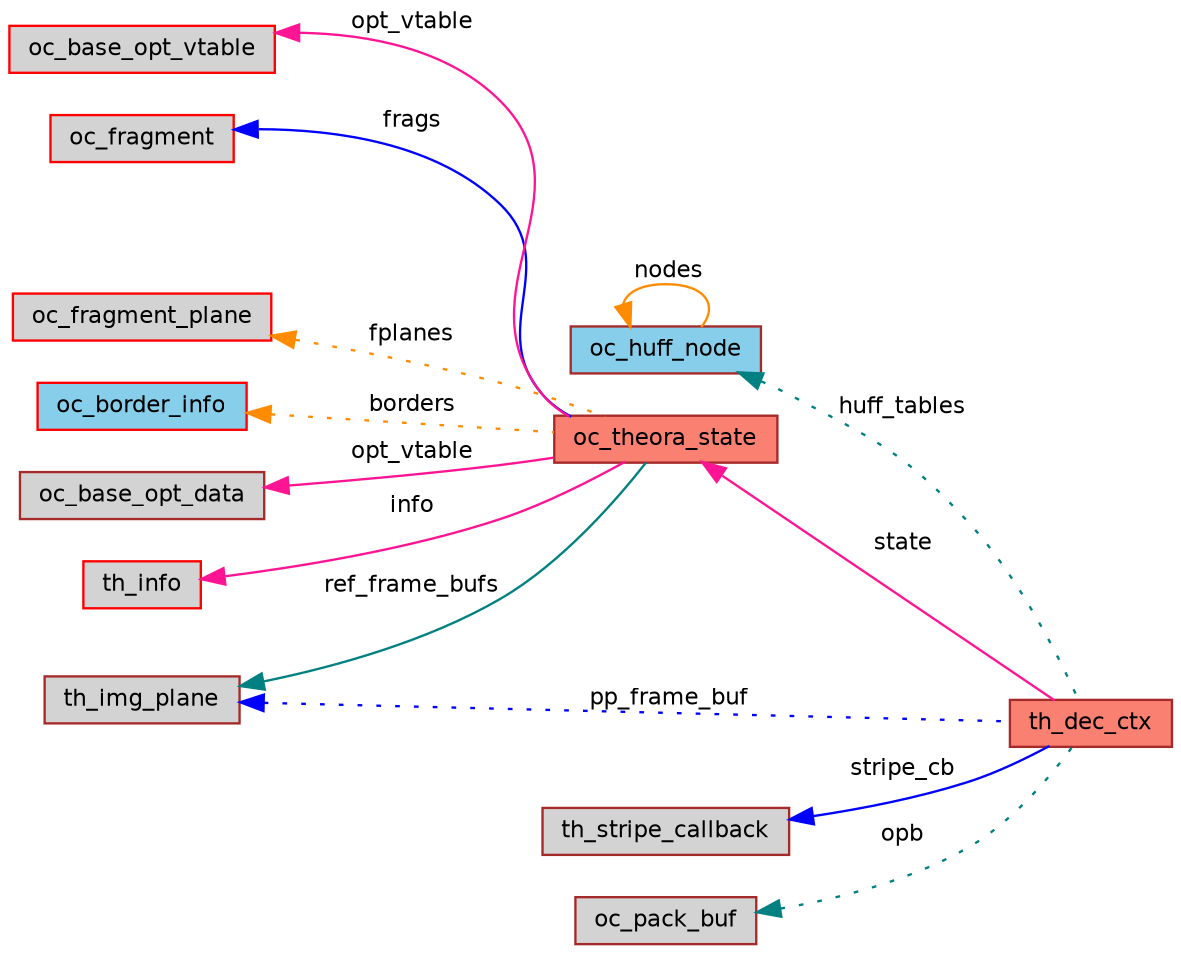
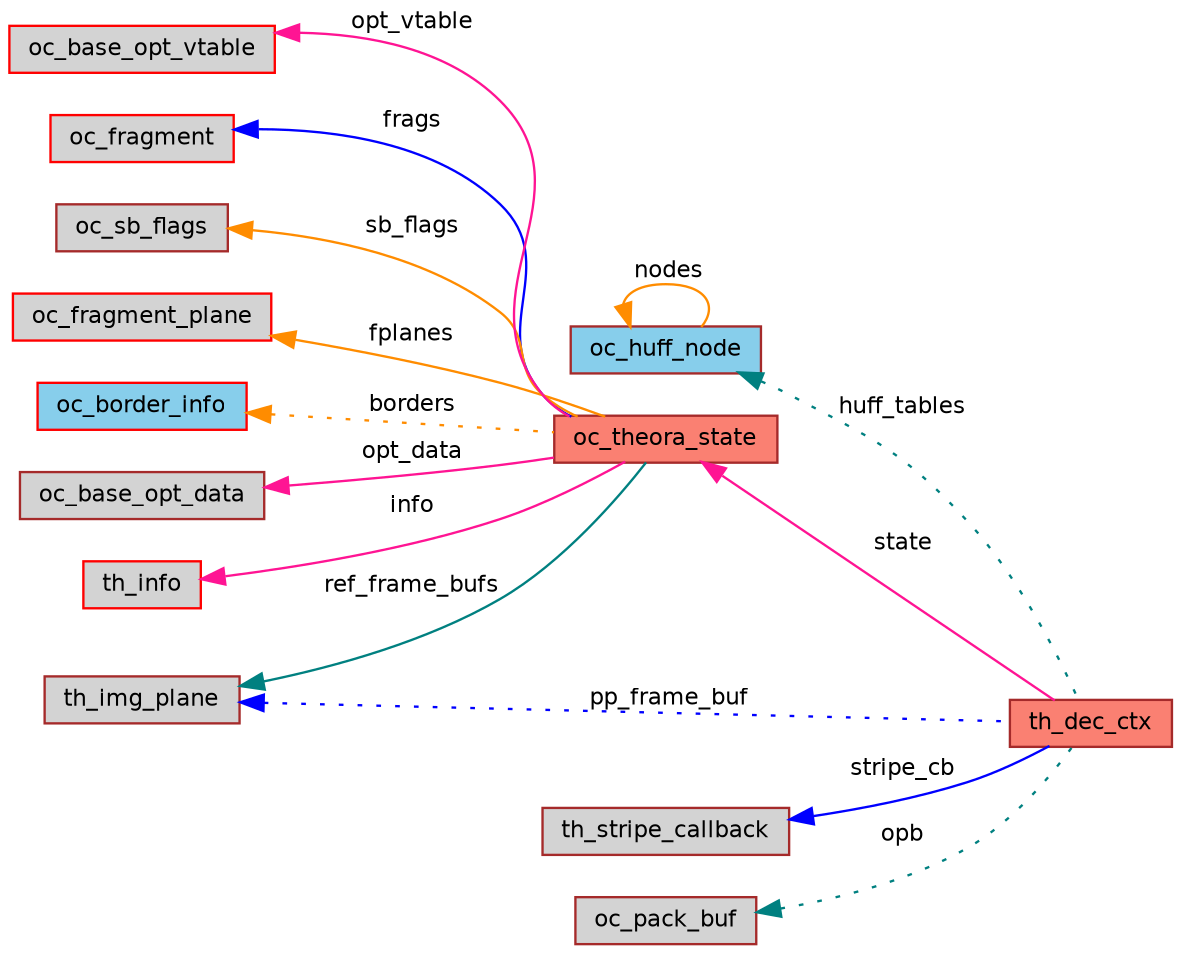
none -> (142, 228)
(452, 371) -> (452, 371)
(409, 452) -> (409, 452)
